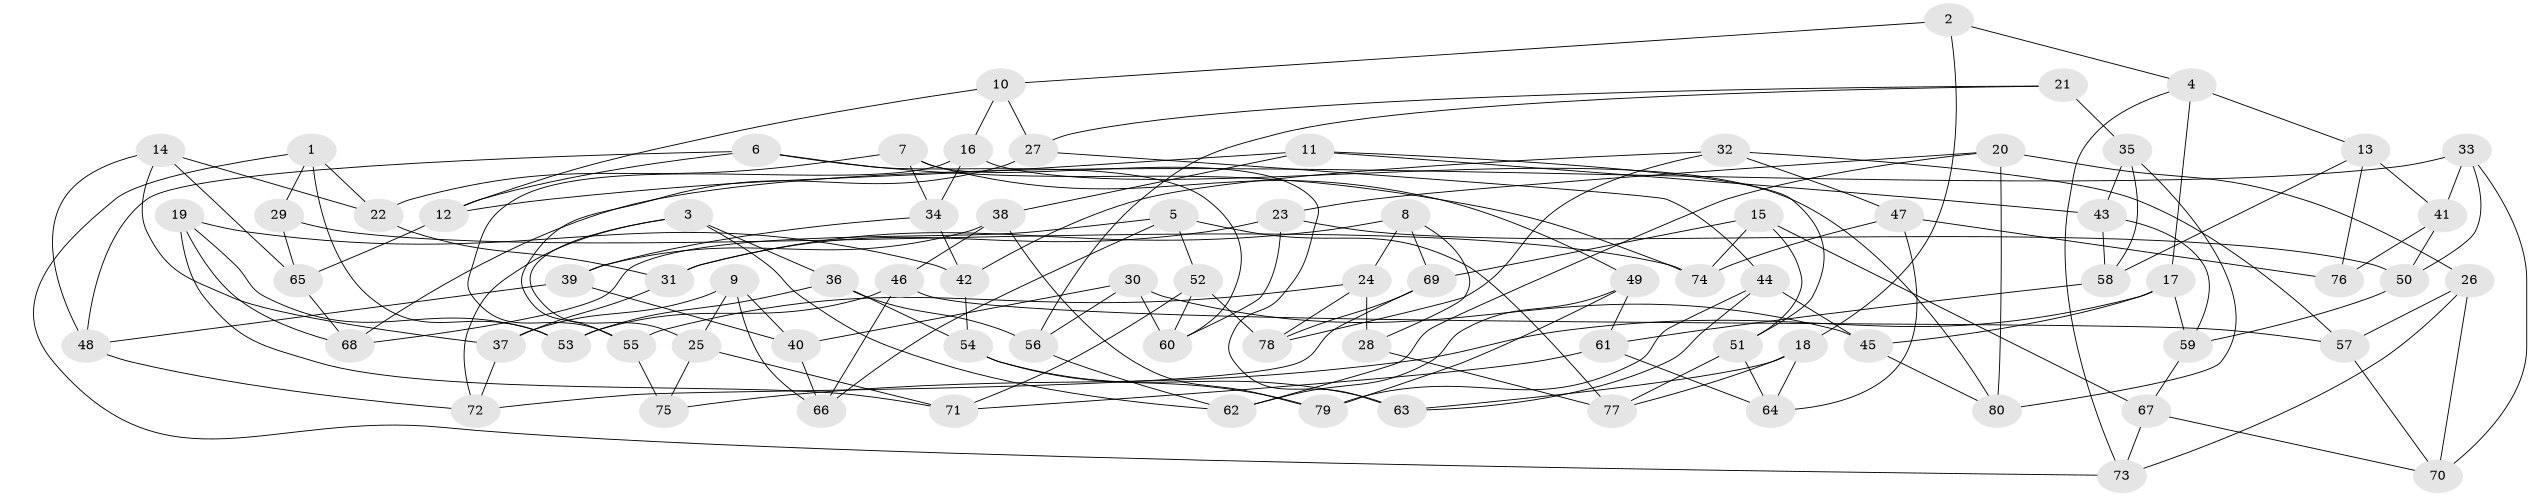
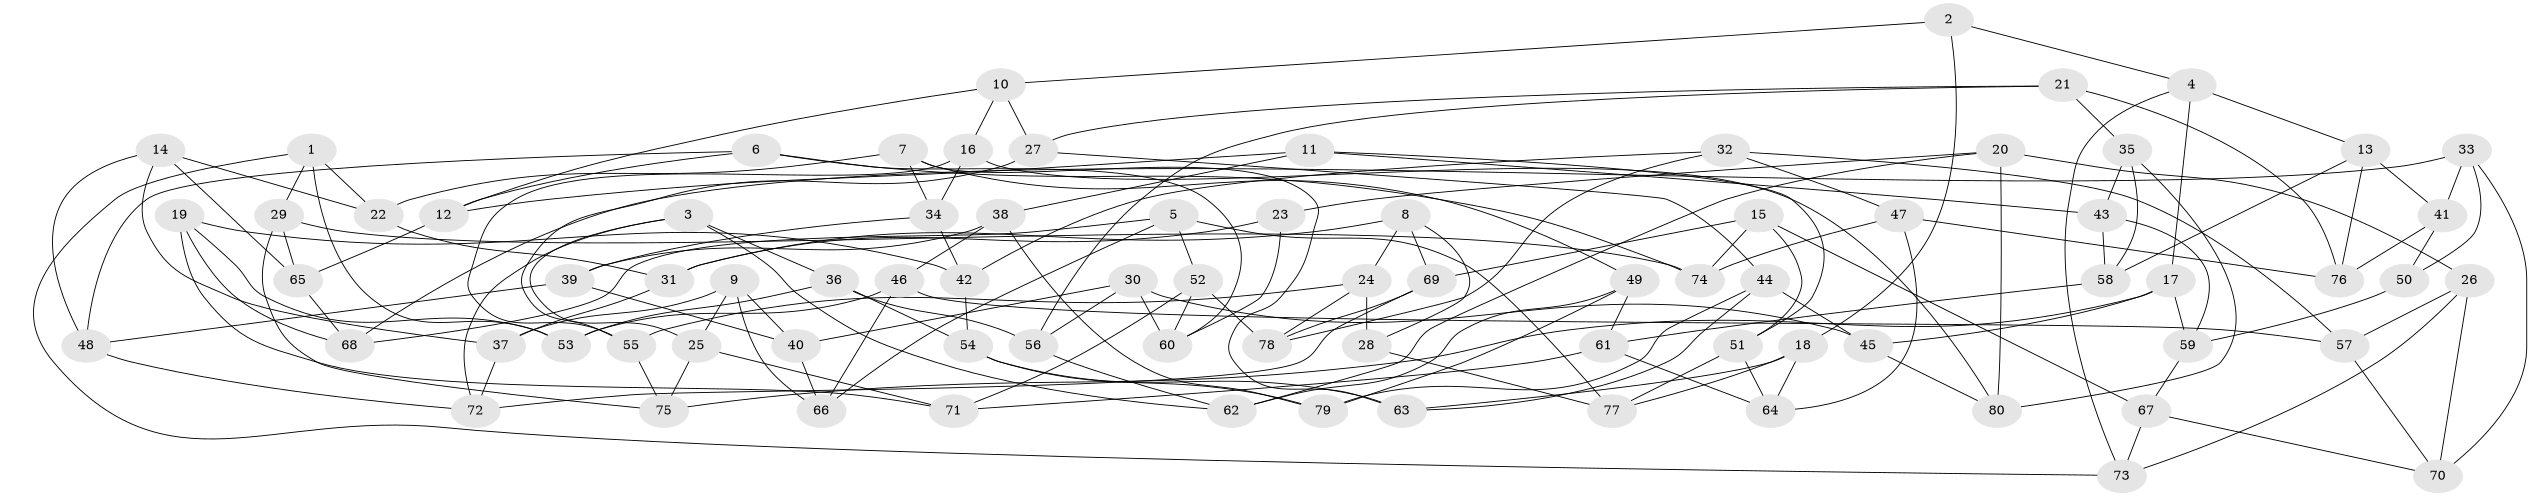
none -> (2234, 149)
(1873, 237) -> none
none -> (449, 387)
